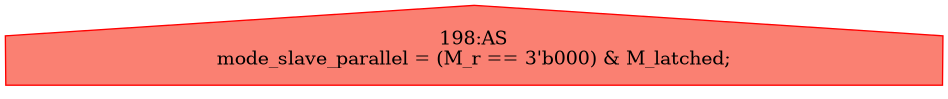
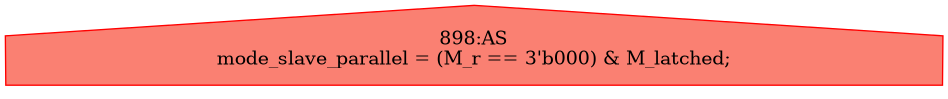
(474, 49) -> (474, 49)
